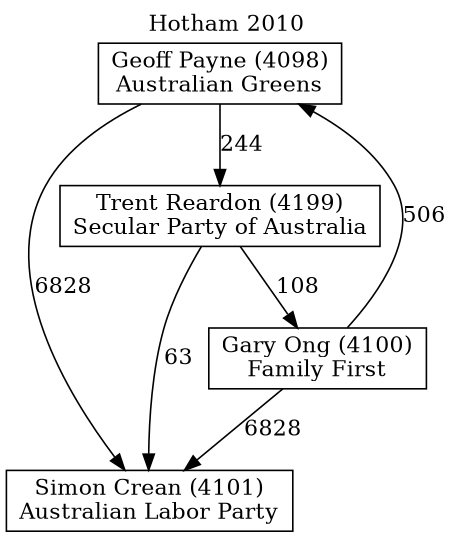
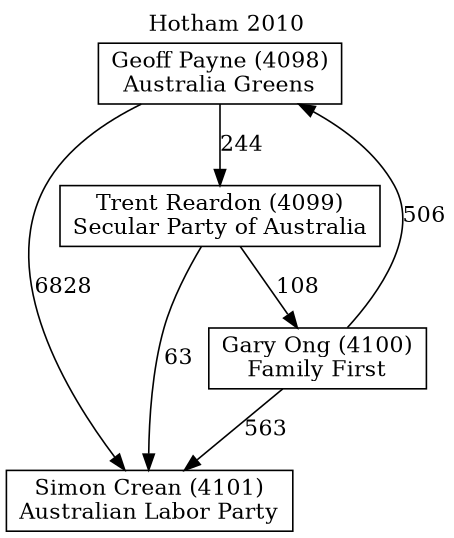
(220, 74) -> (220, 74)
(220, 216) -> (220, 216)
(274, 430) -> (266, 430)
